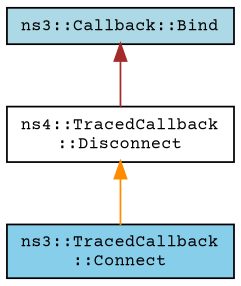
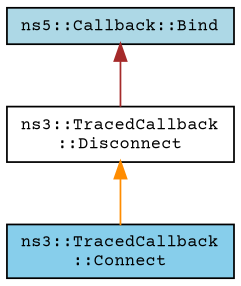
(120, 26) -> (120, 26)
(120, 134) -> (120, 134)
